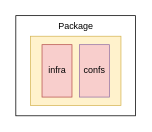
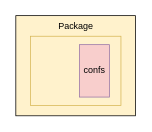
(76, 26) -> (76, 26)
(57, 71) -> none
